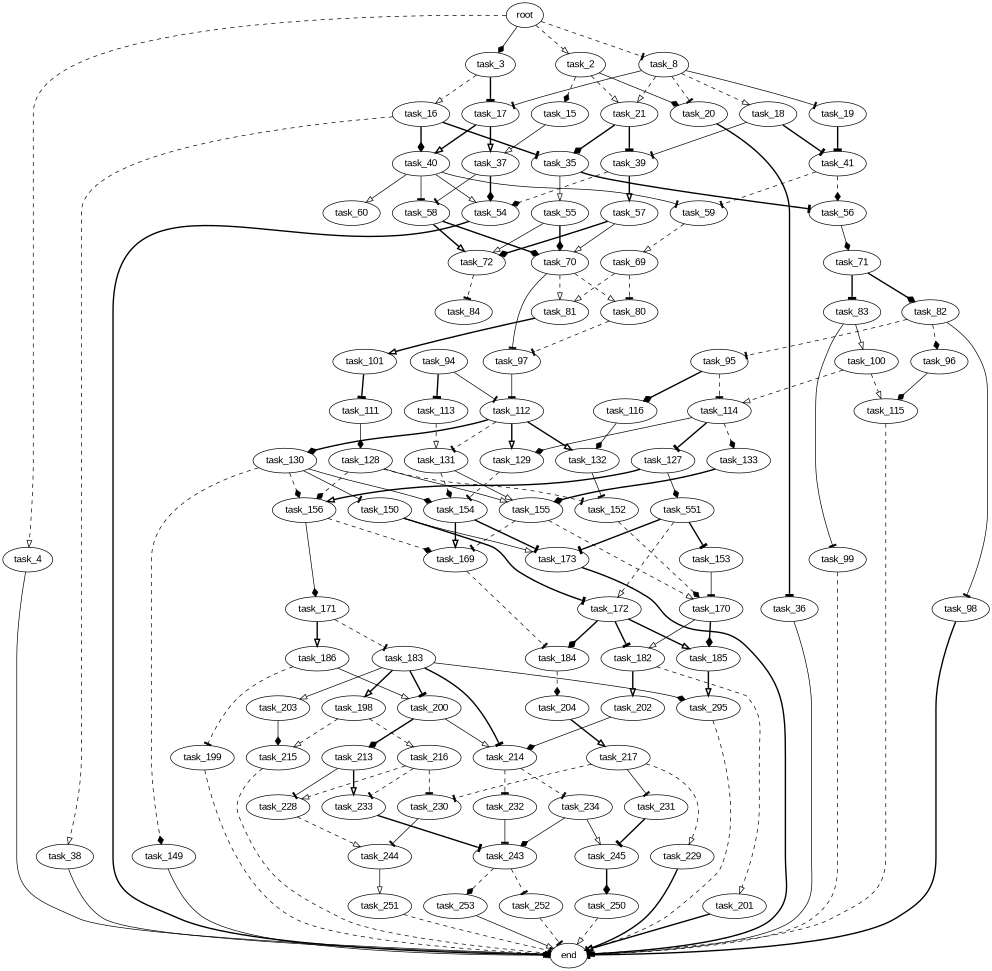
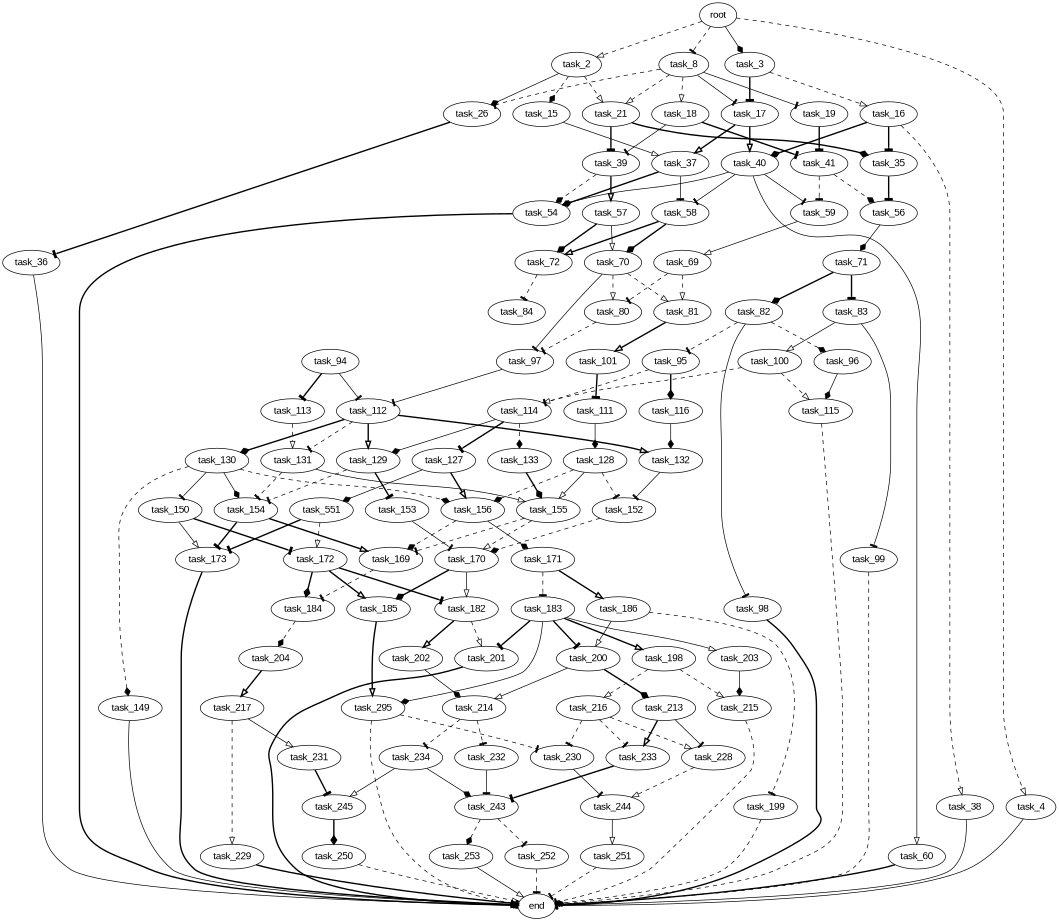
(699, 114) -> (472, 114)
(560, 213) -> none
(667, 236) -> (754, 237)
(444, 481) -> (270, 484)
(696, 533) -> (382, 484)
(469, 698) -> (516, 633)
(524, 780) -> (468, 731)
(636, 781) -> (268, 731)
none -> (728, 891)
